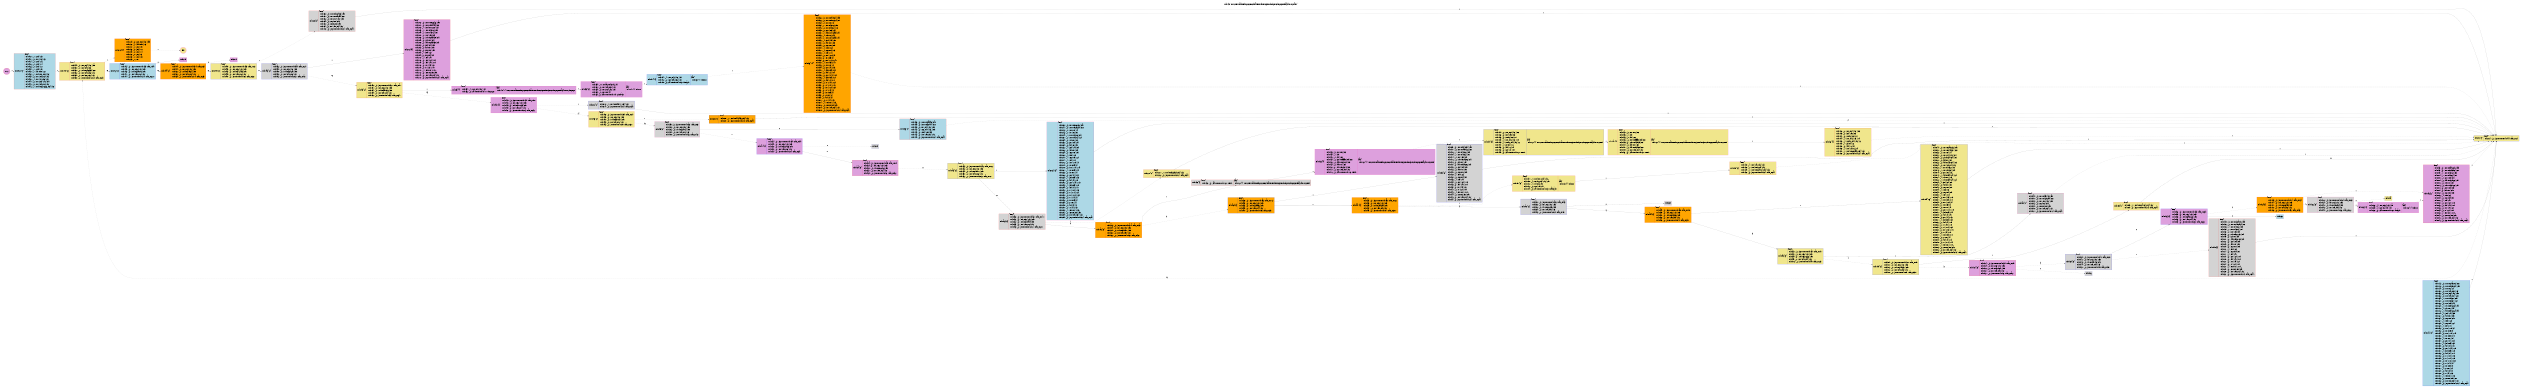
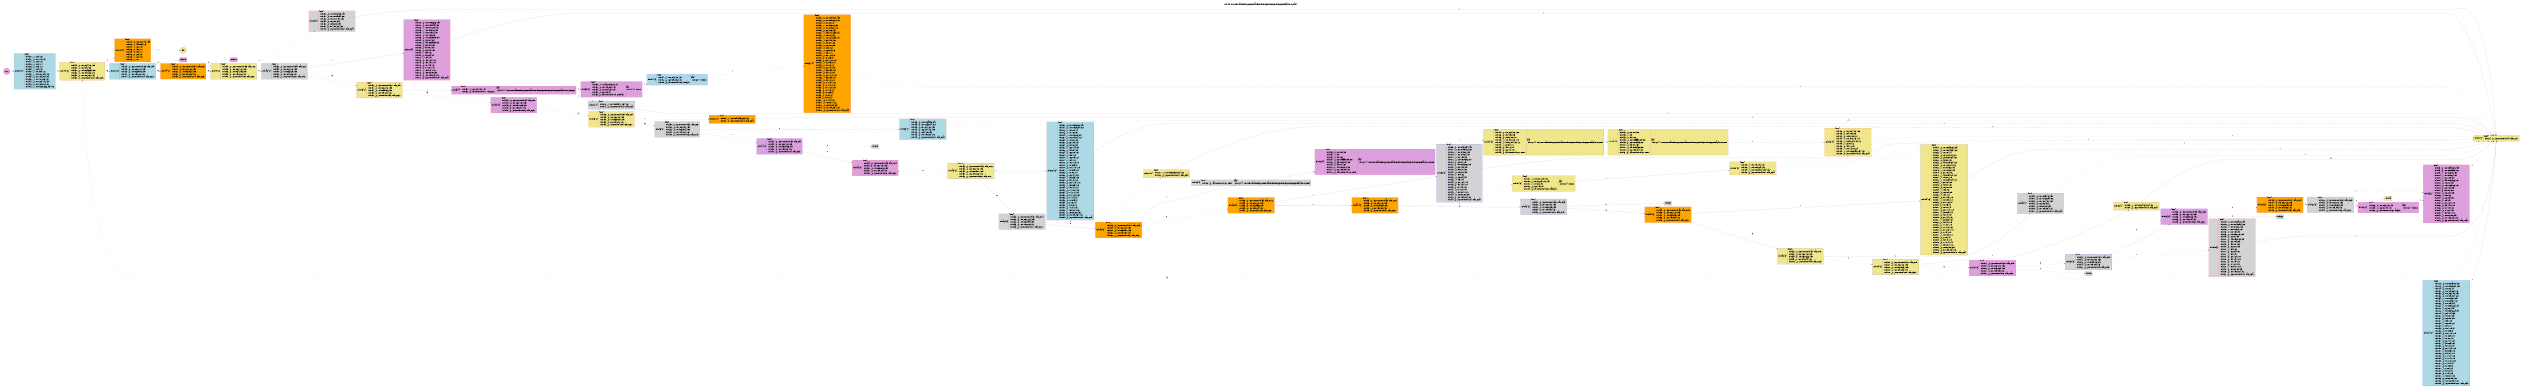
(562, 105) -> (578, 97)
(922, 169) -> (923, 172)
